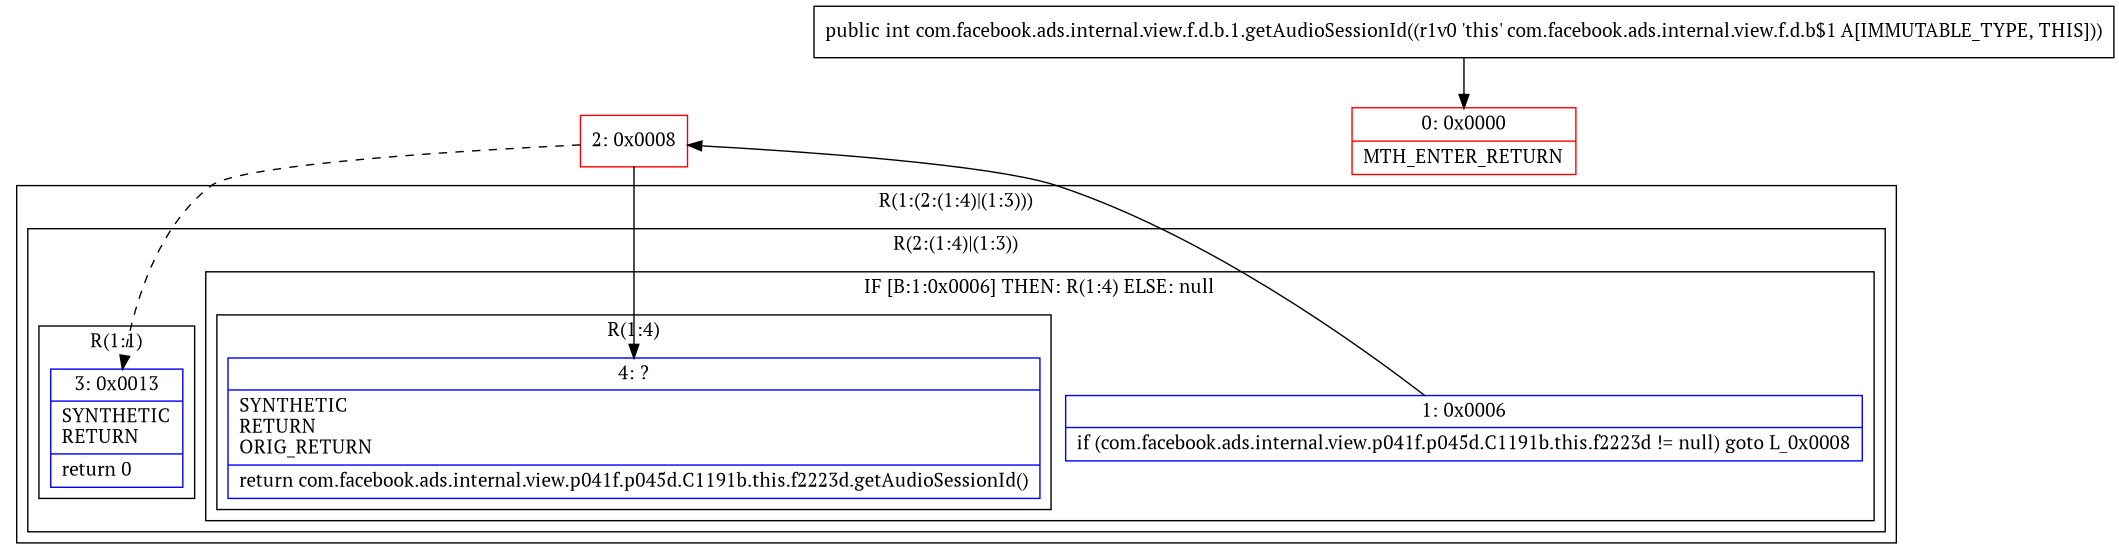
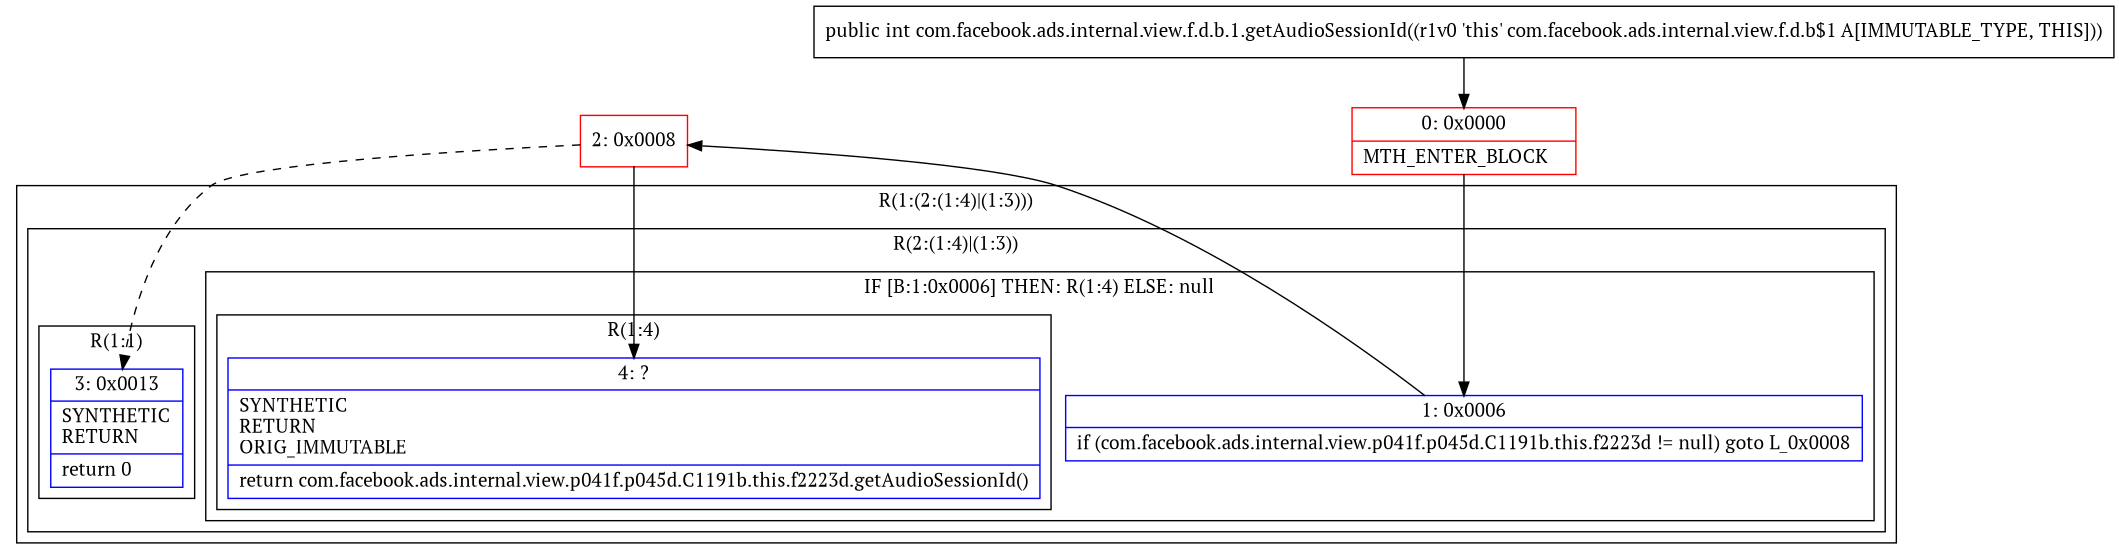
(1464, 157) -> (1456, 157)
none -> (1464, 283)
(307, 448) -> (323, 448)
